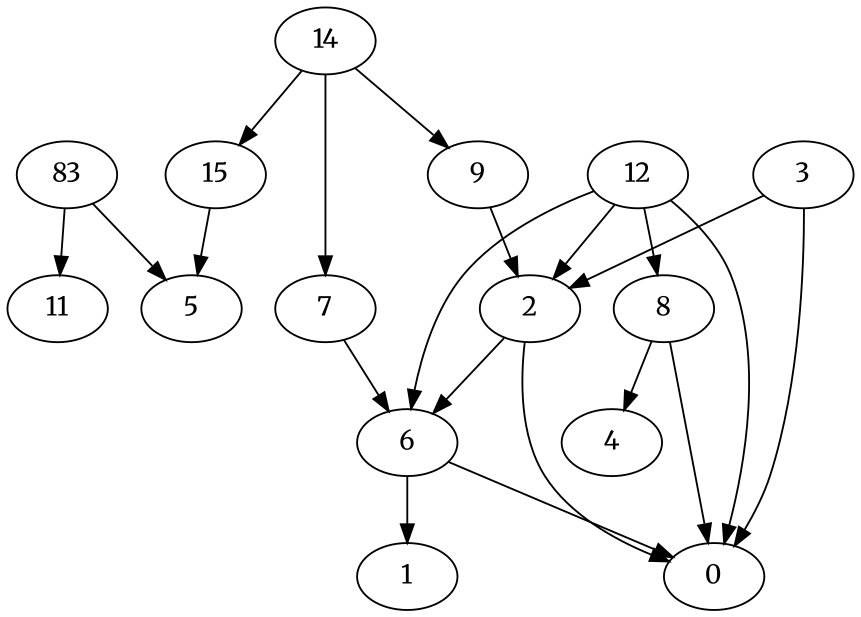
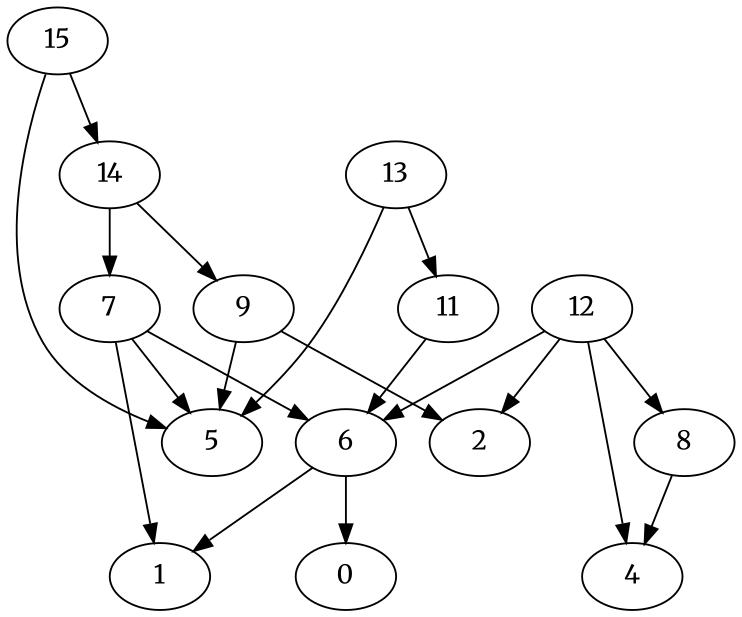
(277, 101) -> (80, 99)
(67, 175) -> (396, 175)
(803, 175) -> none
(747, 352) -> (605, 433)
none -> (231, 364)
none -> (155, 368)
(475, 369) -> (403, 368)
none -> (133, 433)
(687, 433) -> none
(544, 475) -> none
